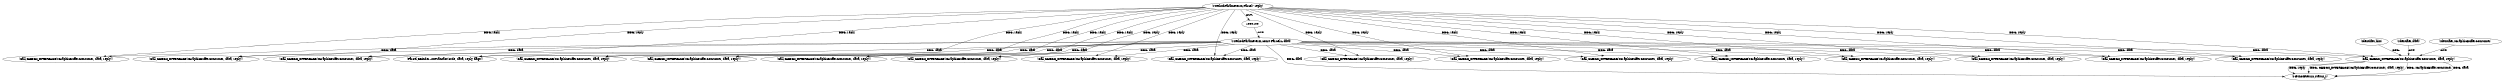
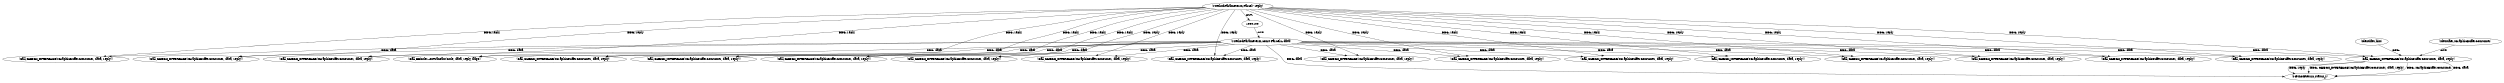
(2409, 42) -> none
(445, 59) -> (445, 59)
